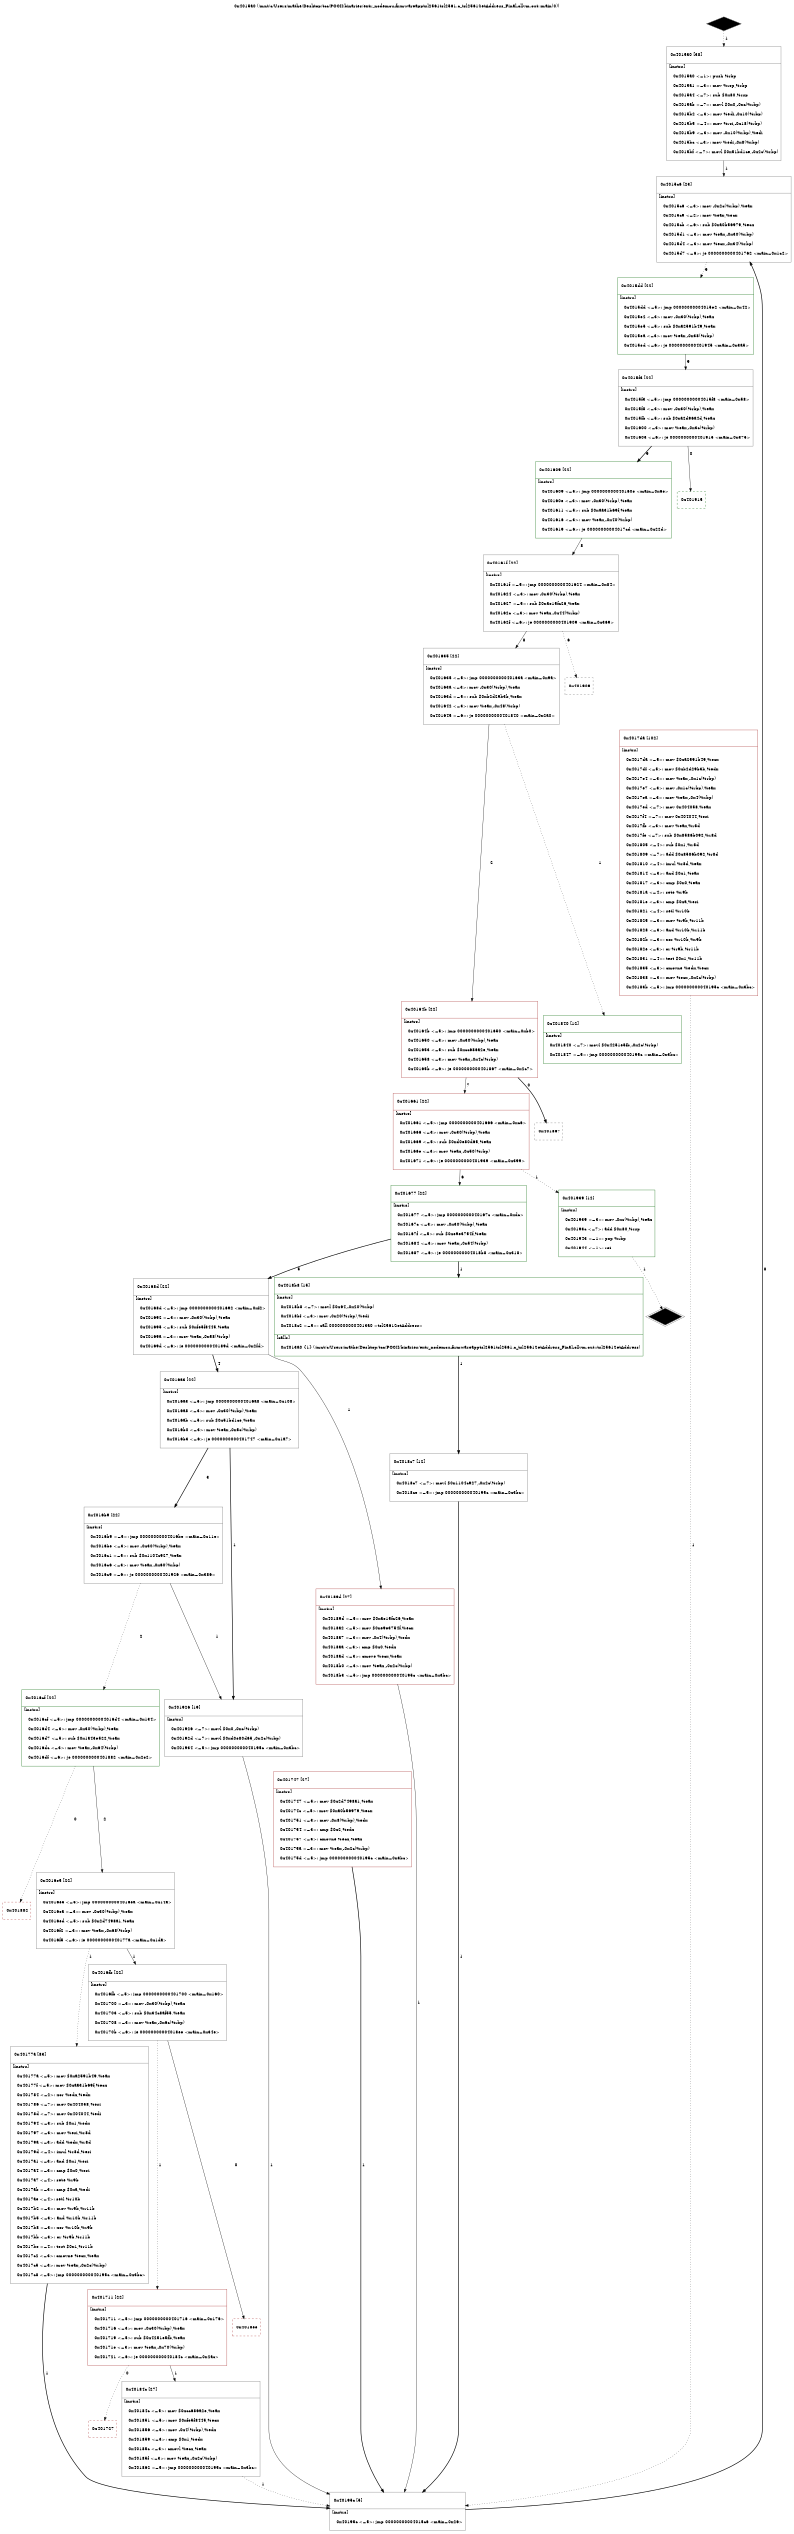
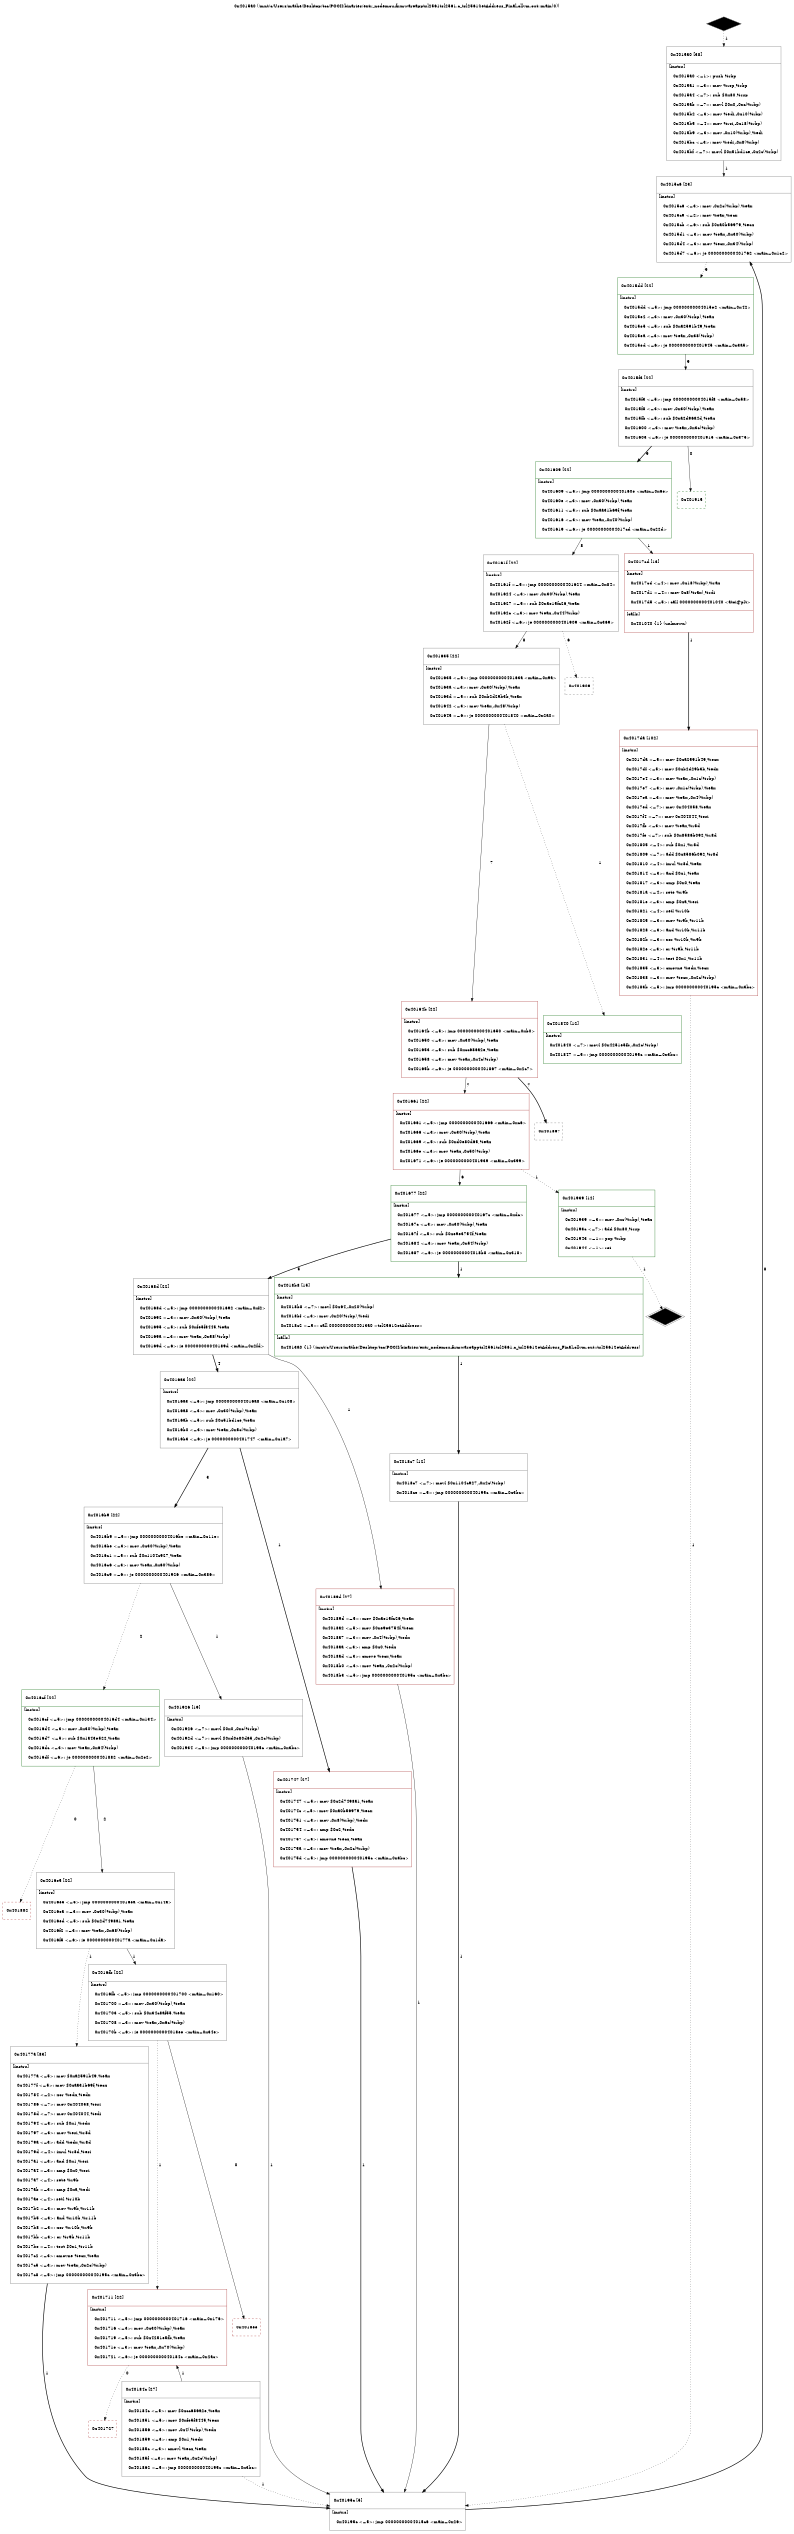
none -> (689, 593)
(491, 863) -> (491, 863)
(528, 1085) -> (528, 1085)
(232, 1572) -> (284, 1608)
(172, 2372) -> (180, 2375)
